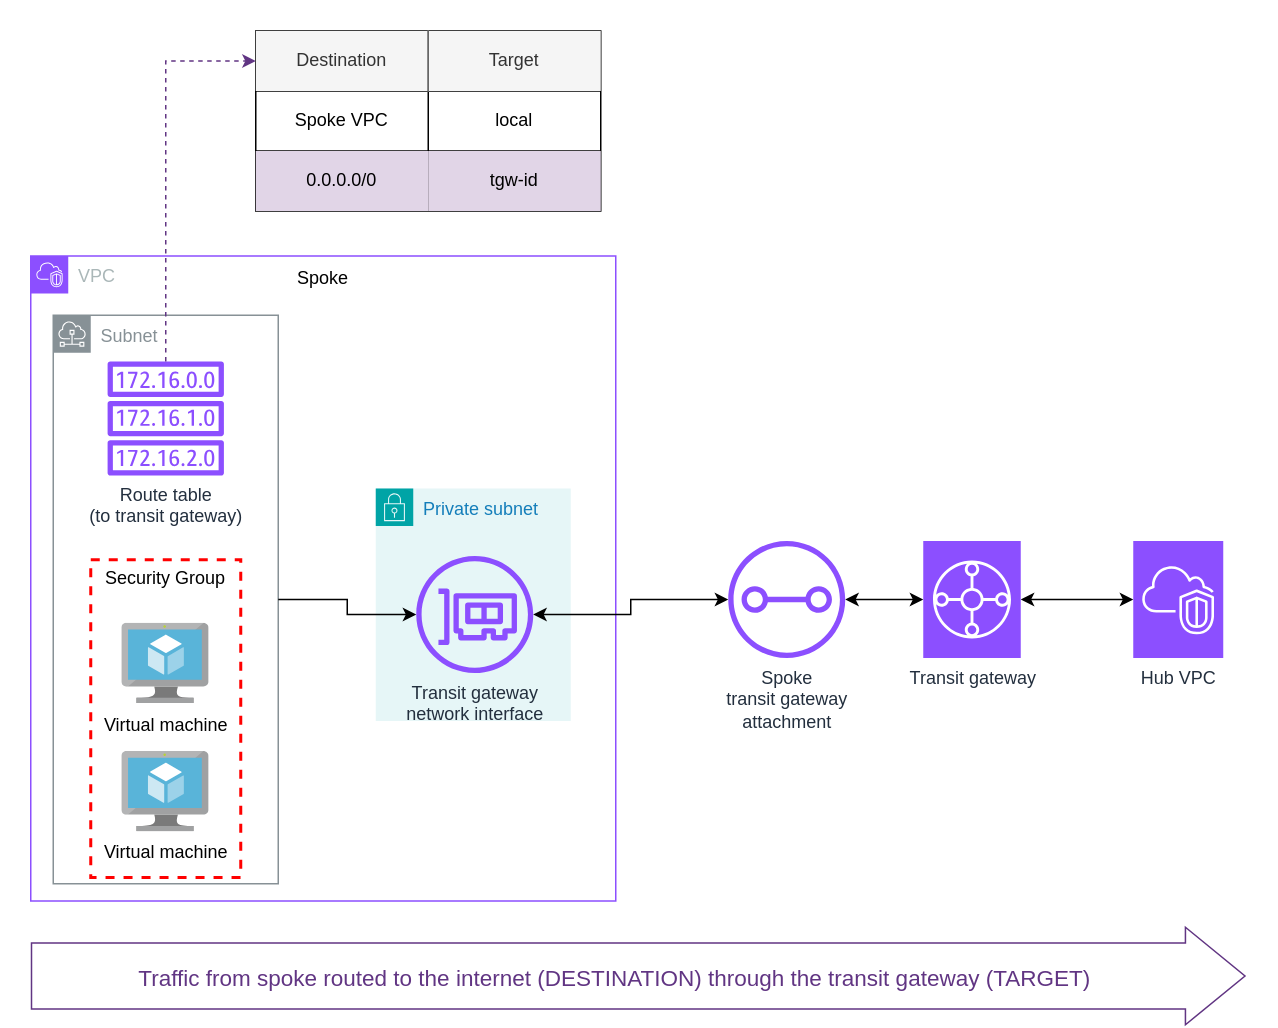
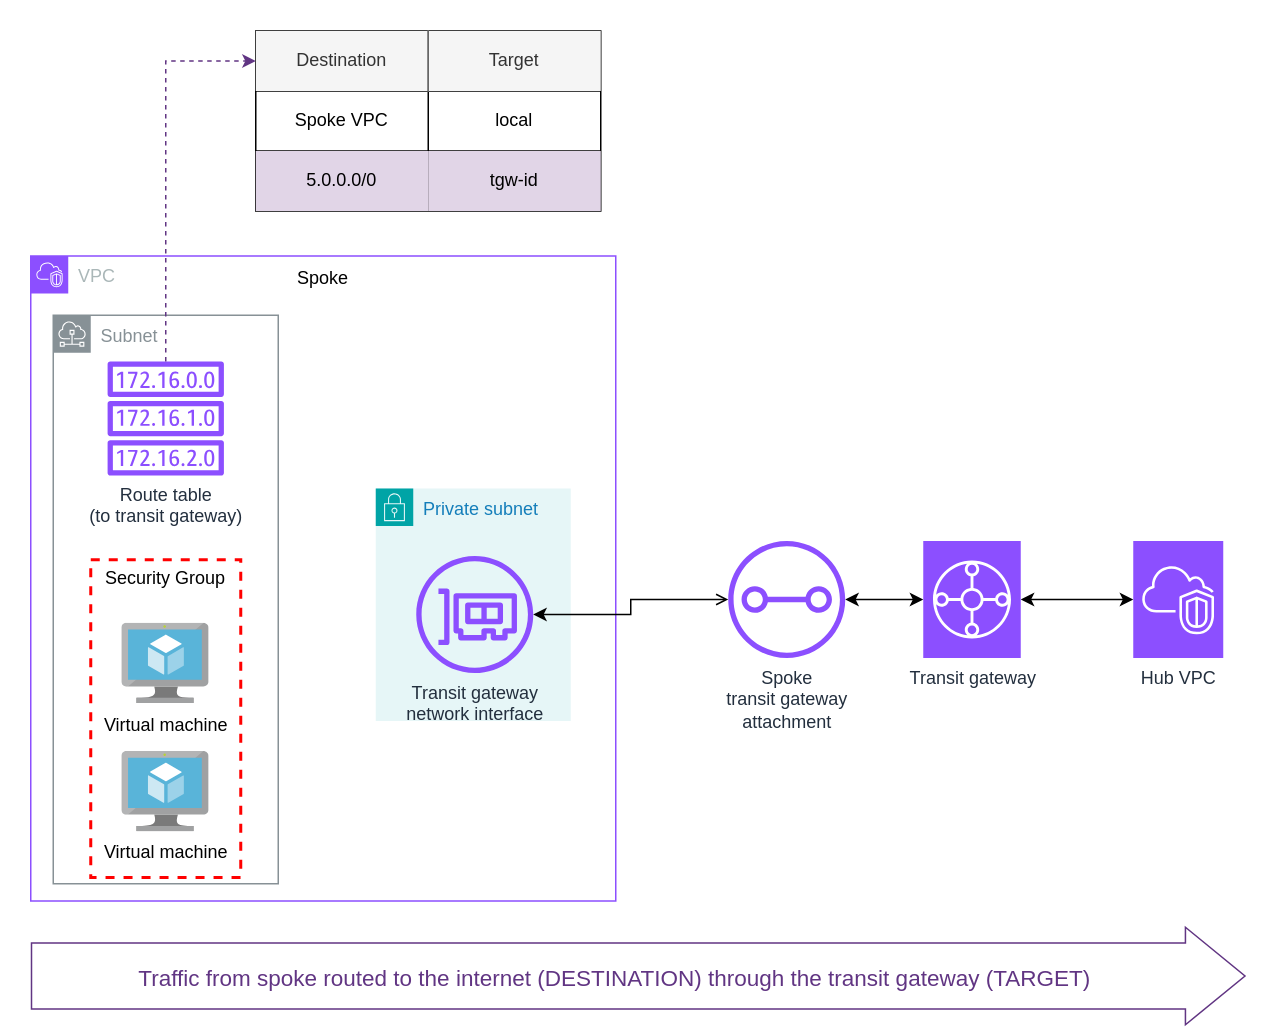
(342, 181) -> (342, 181)
(717, 599) -> (719, 599)
(347, 603) -> none
